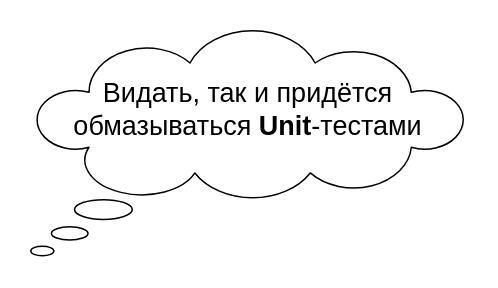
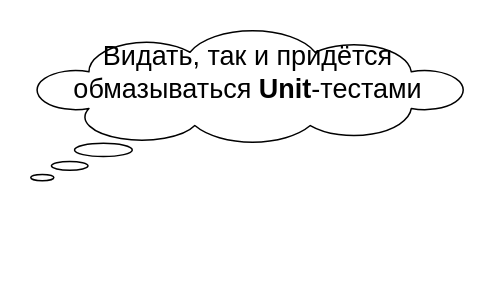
(248, 143) -> (248, 106)
